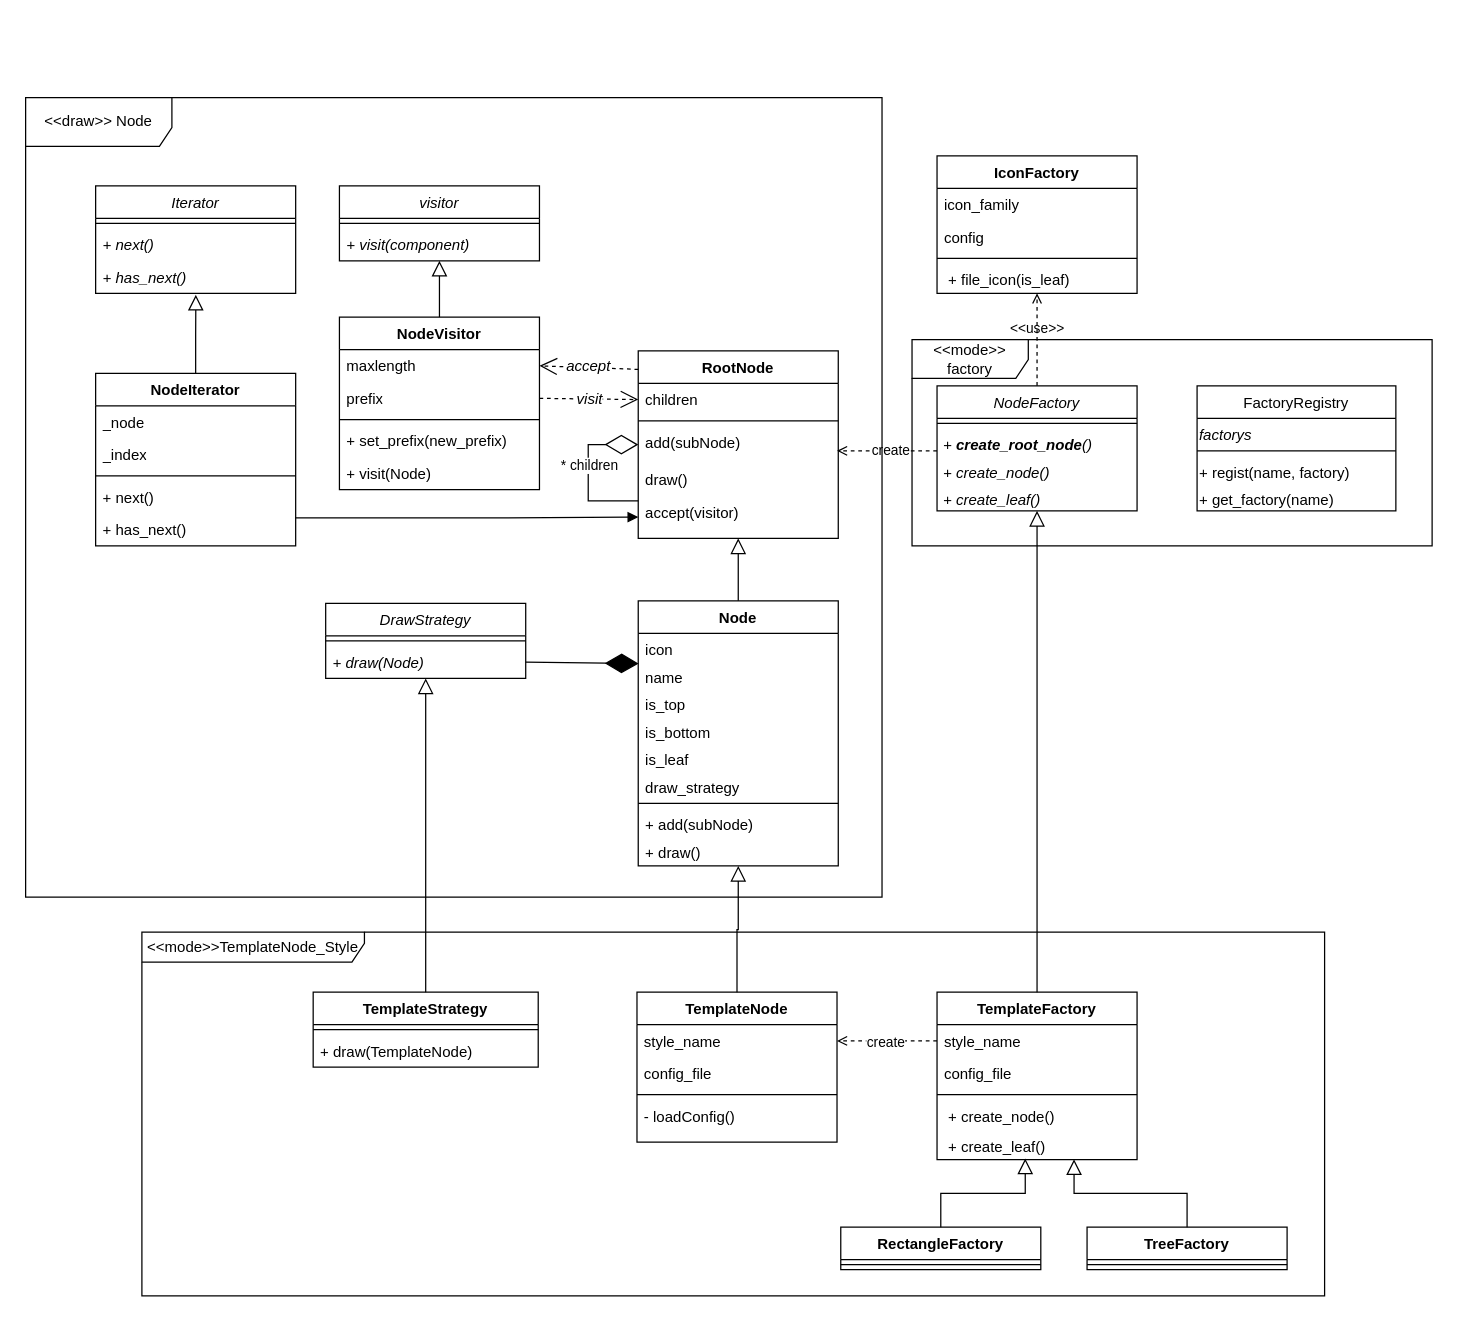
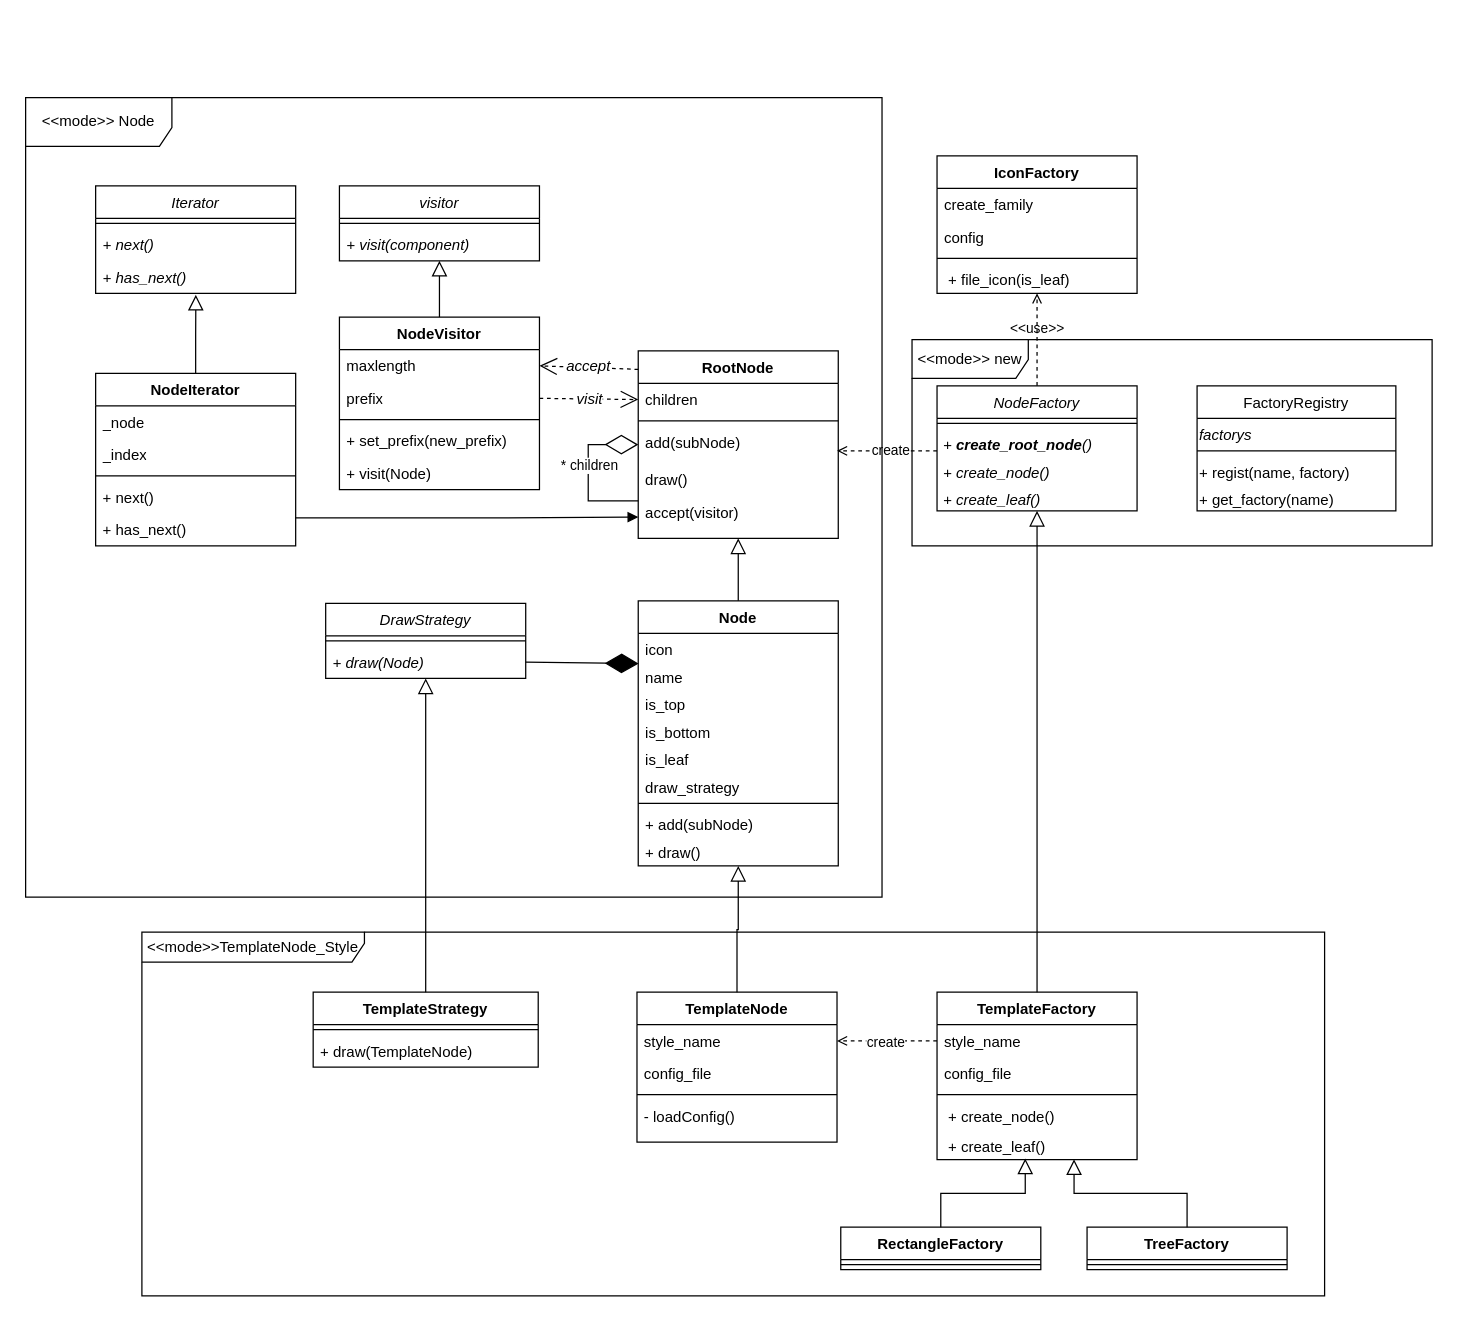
(99, 122) -> (99, 122)
(984, 205) -> (994, 205)
(970, 359) -> (970, 359)
